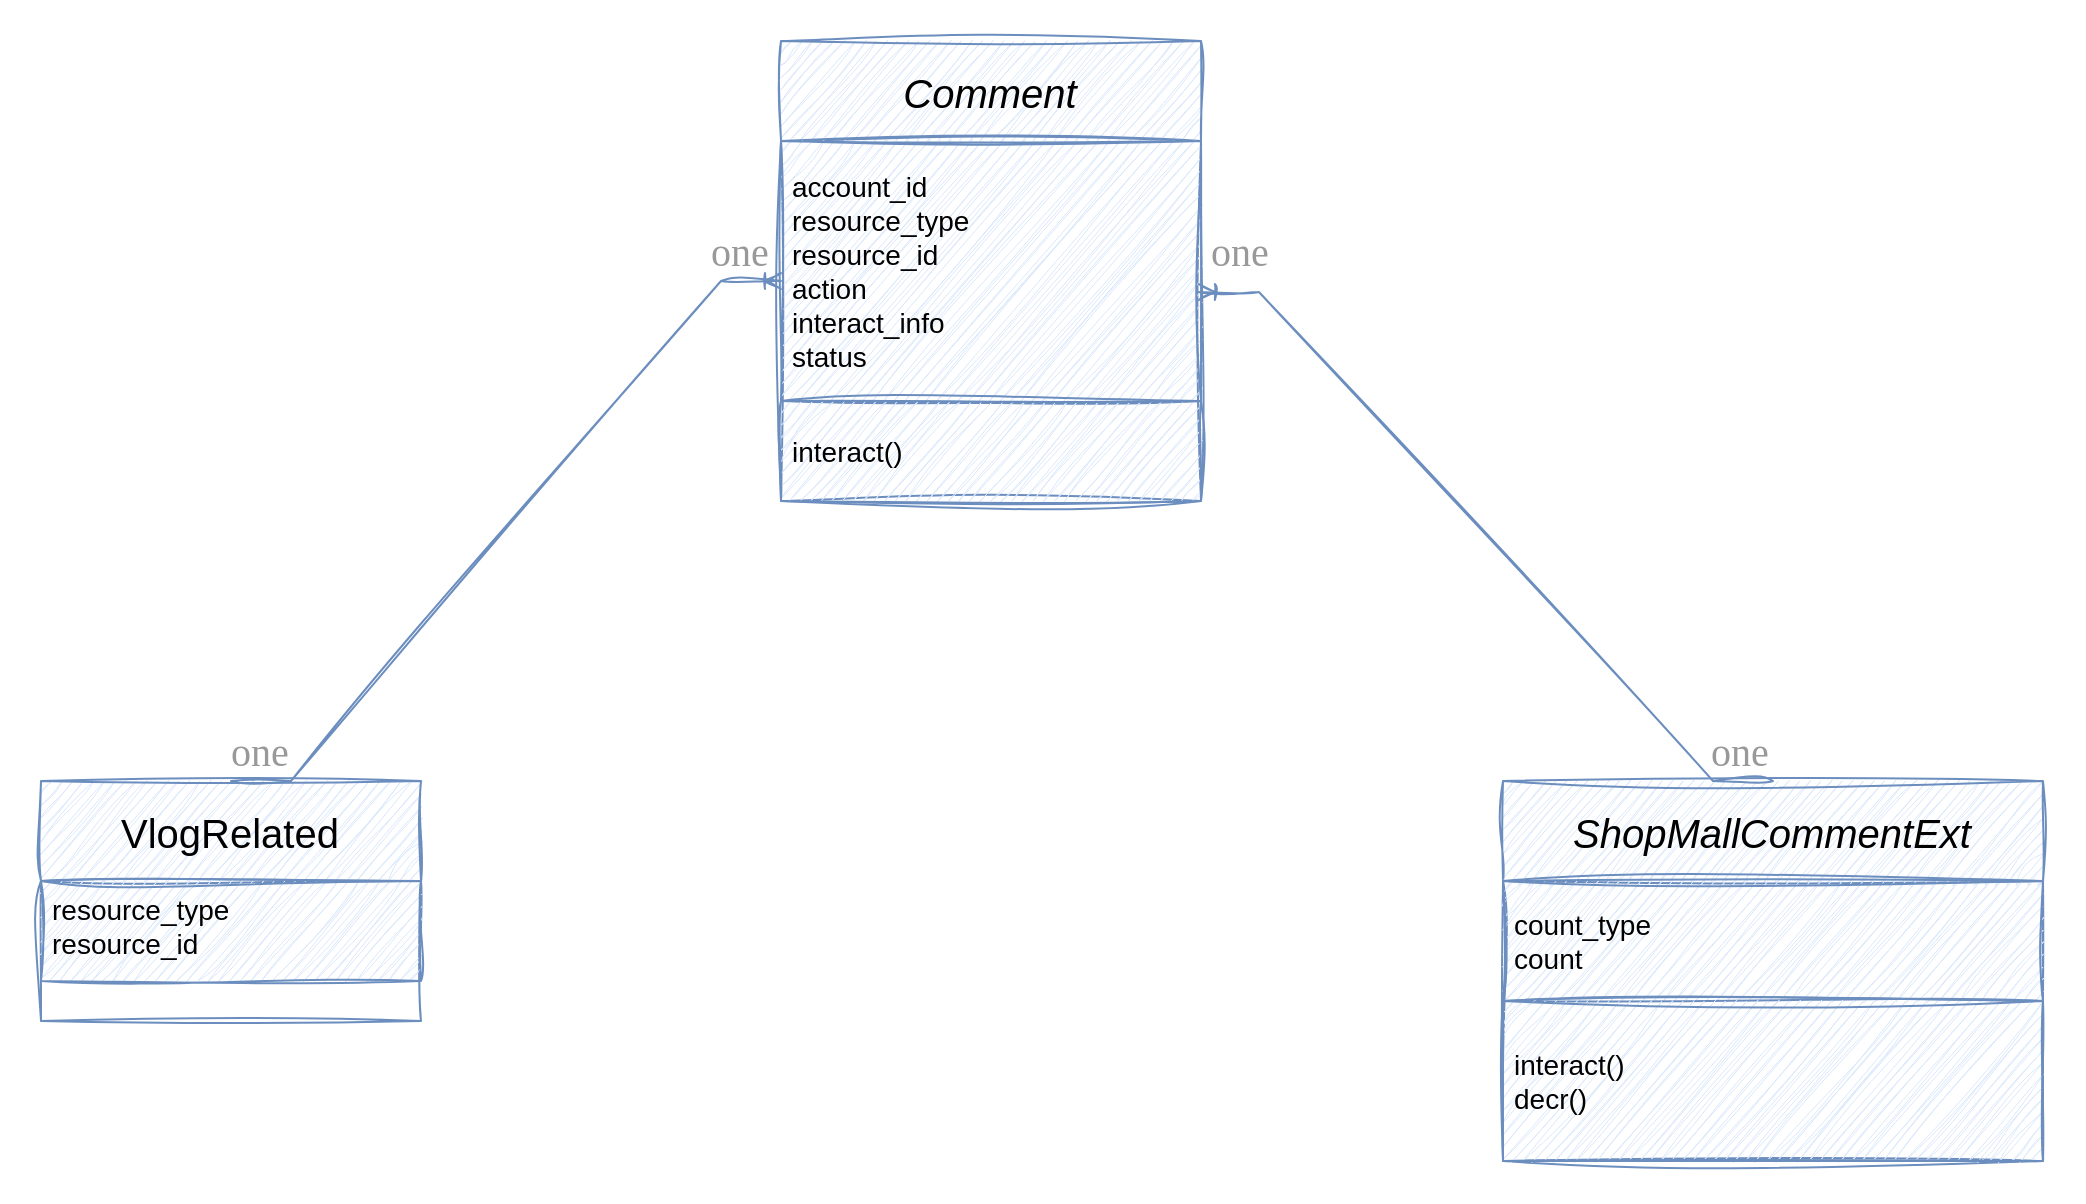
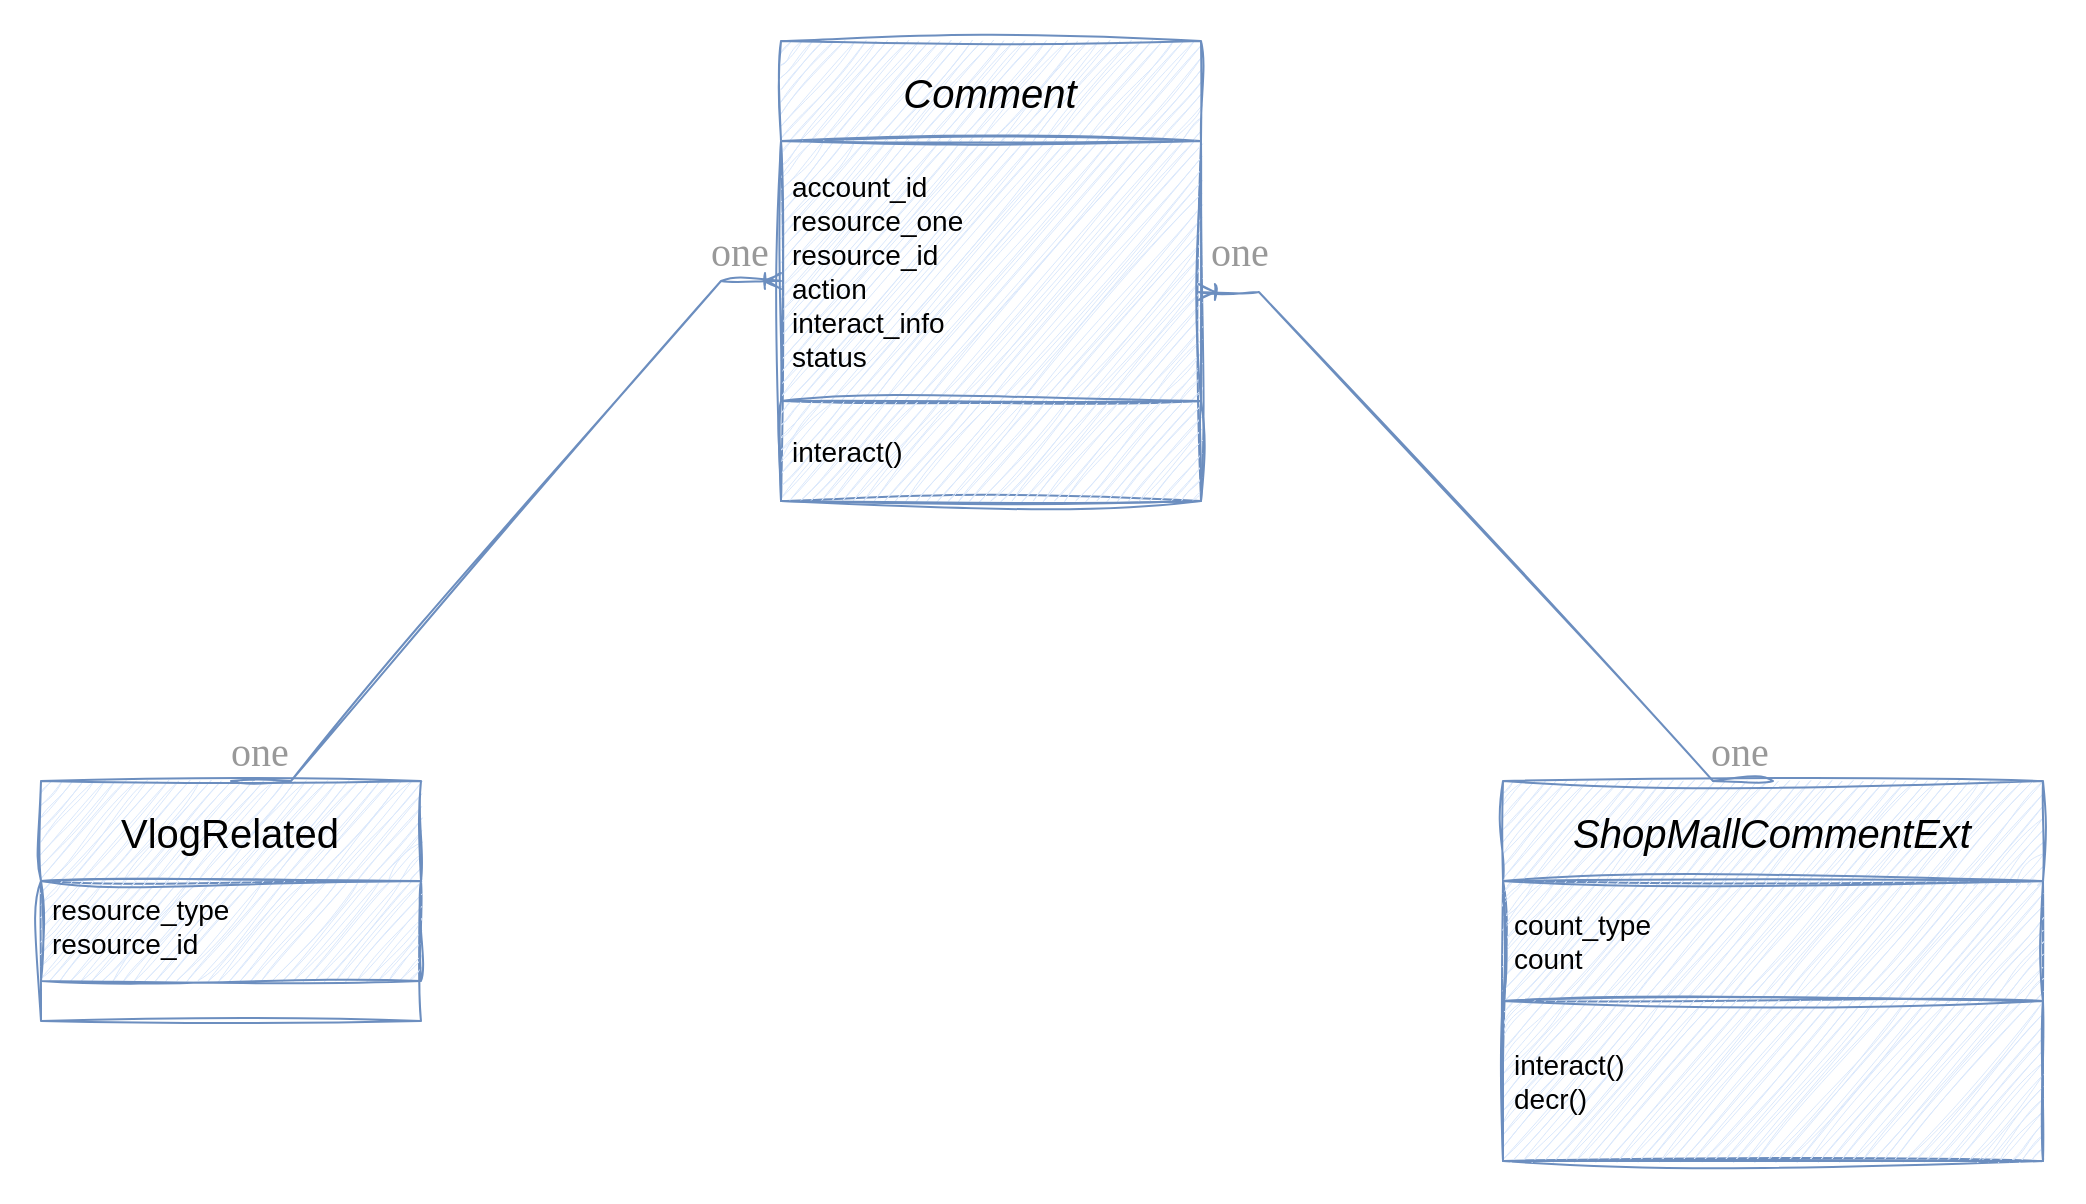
(867, 188) -> (867, 188)
